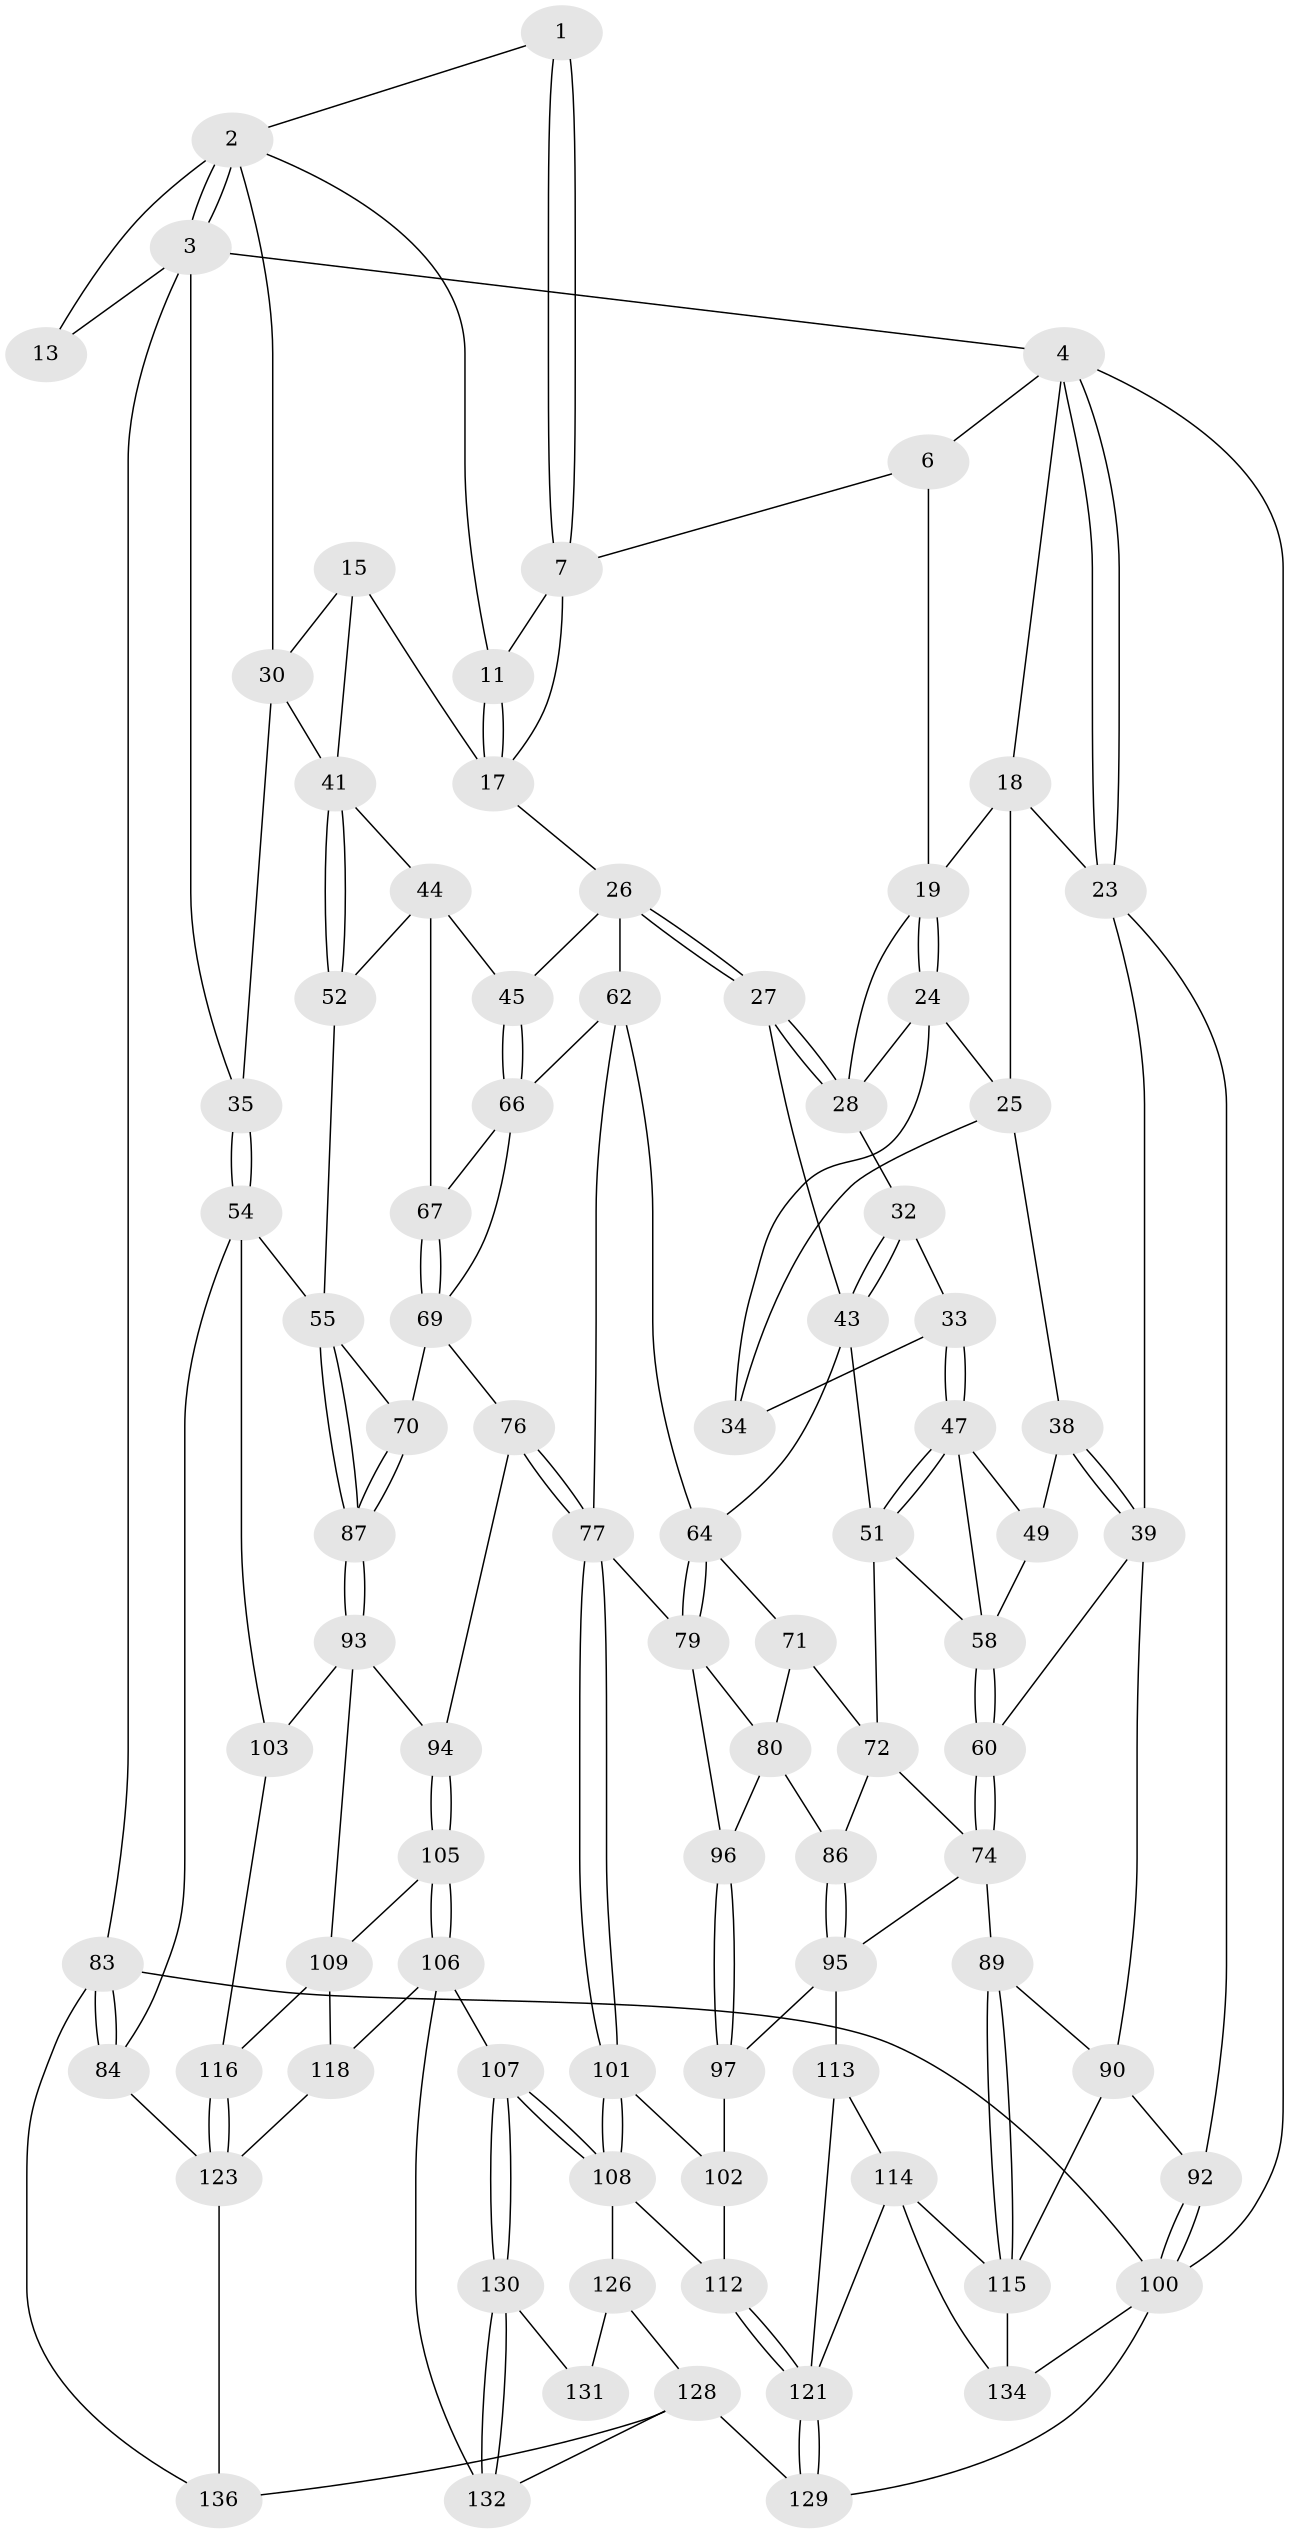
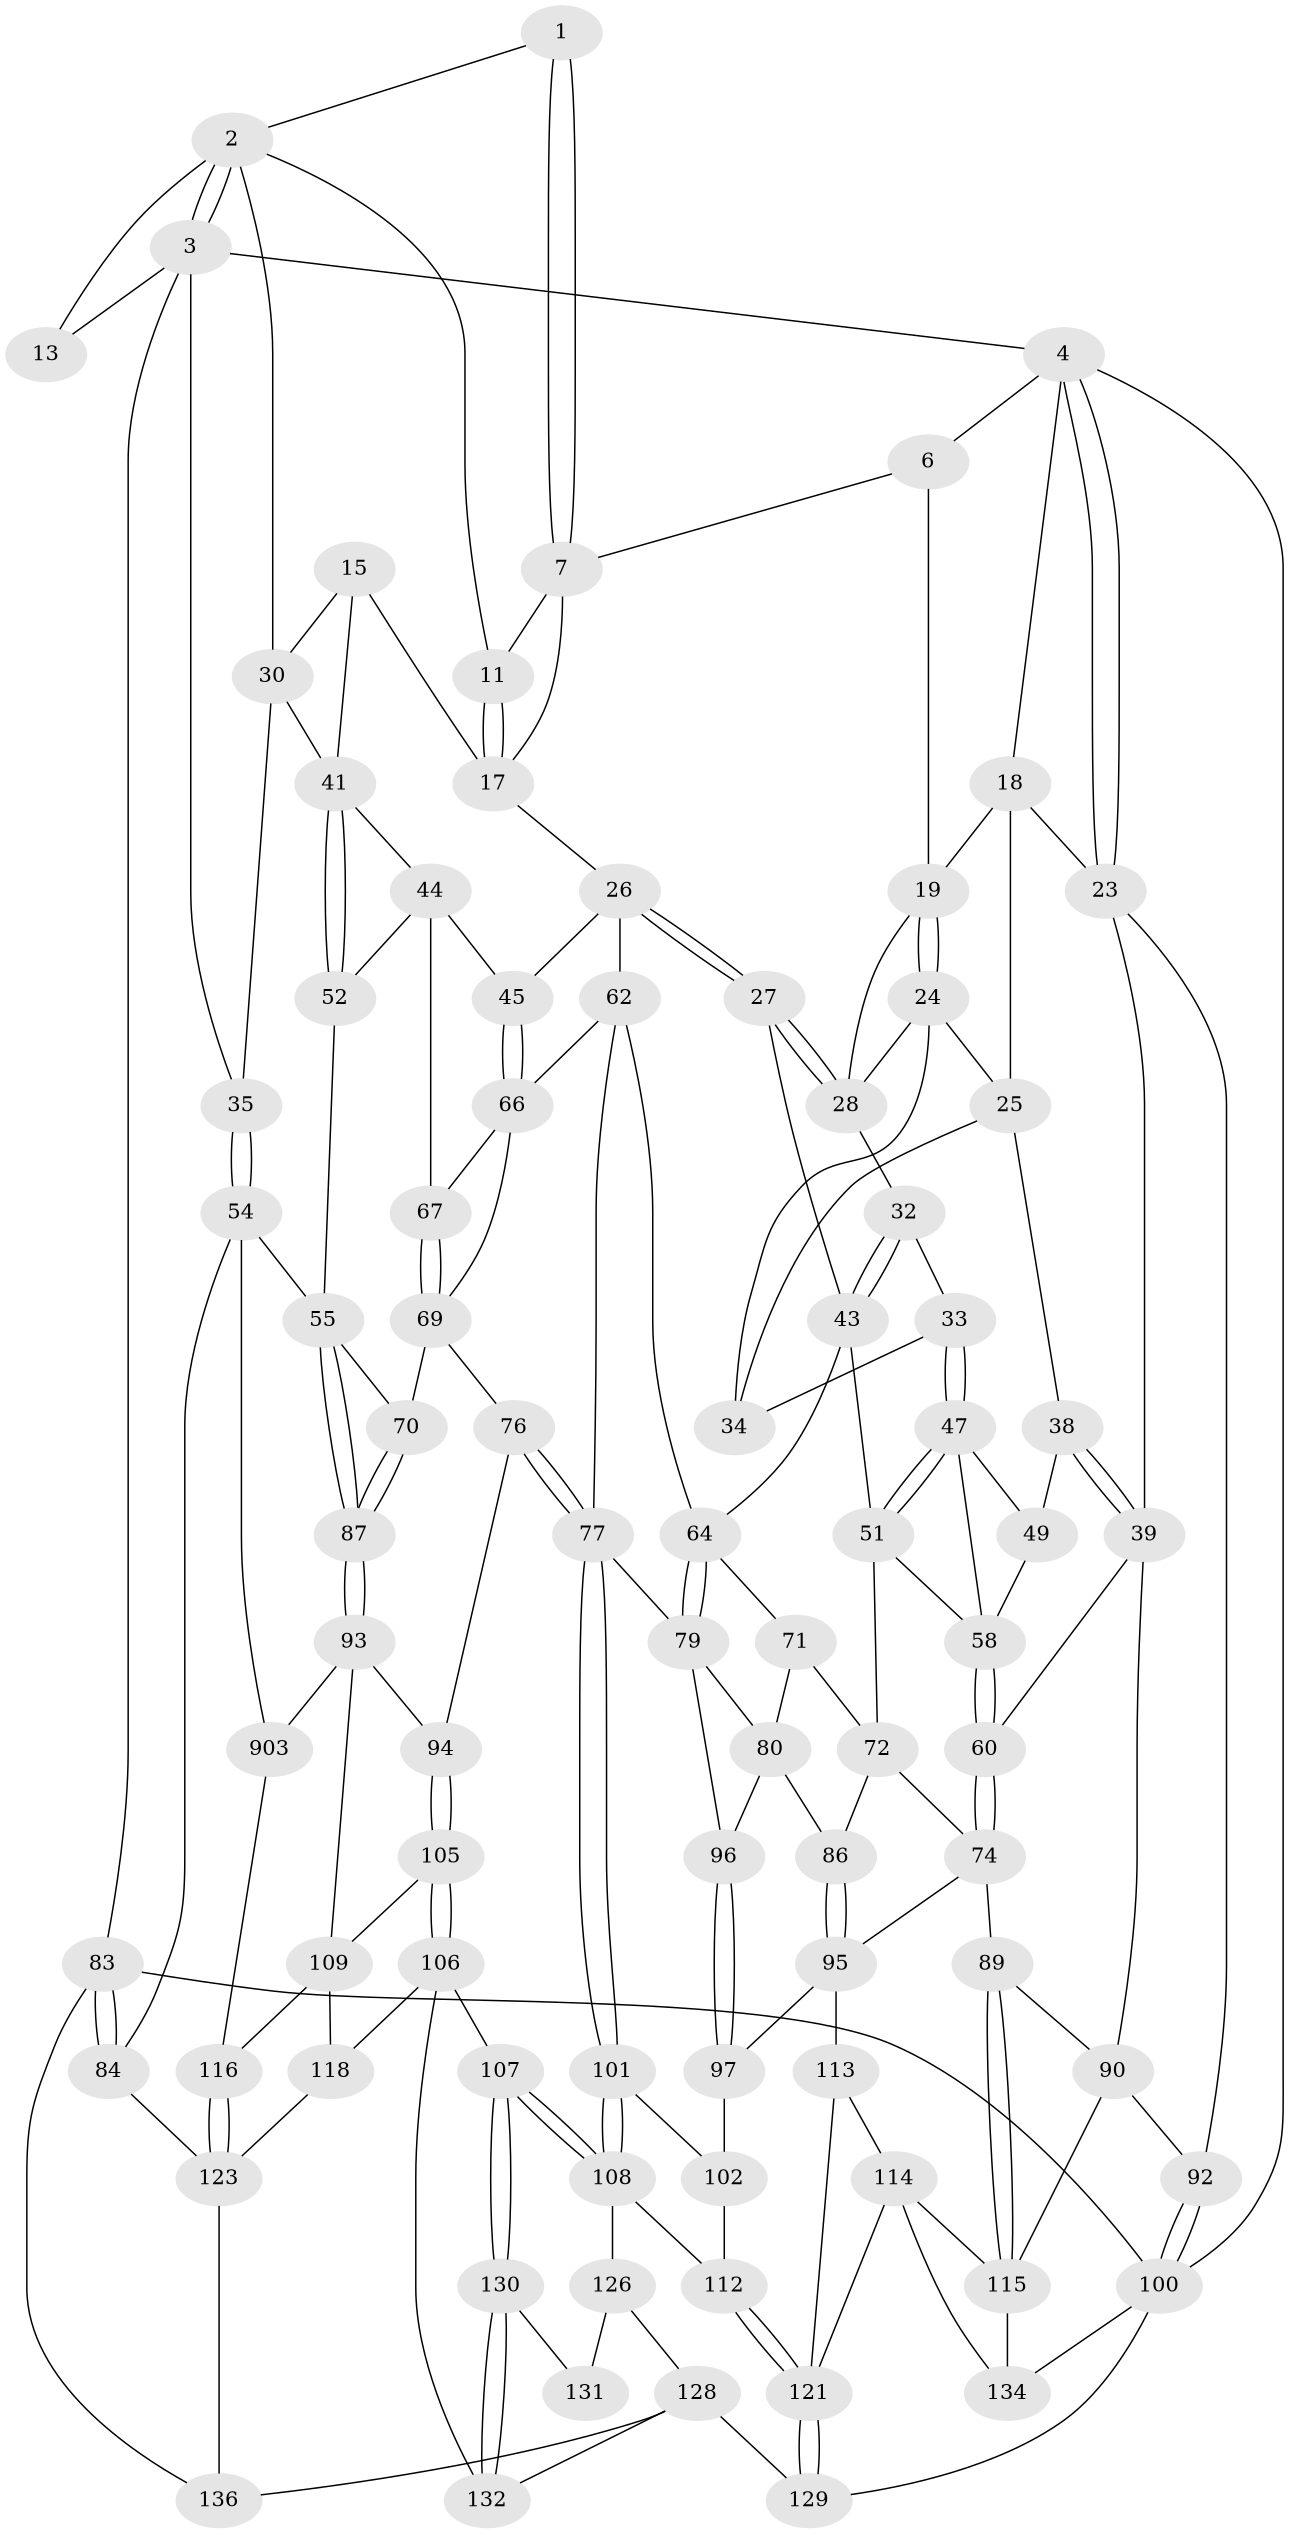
(270, 1750) -> (270, 1750)
